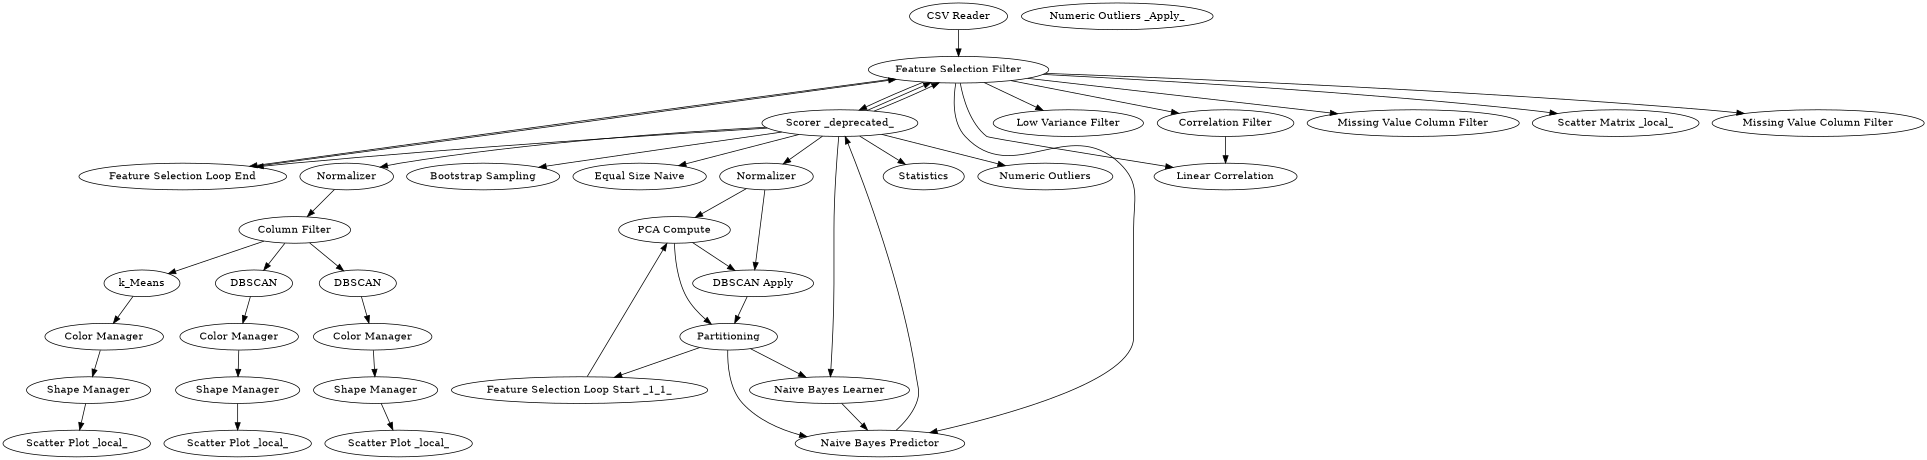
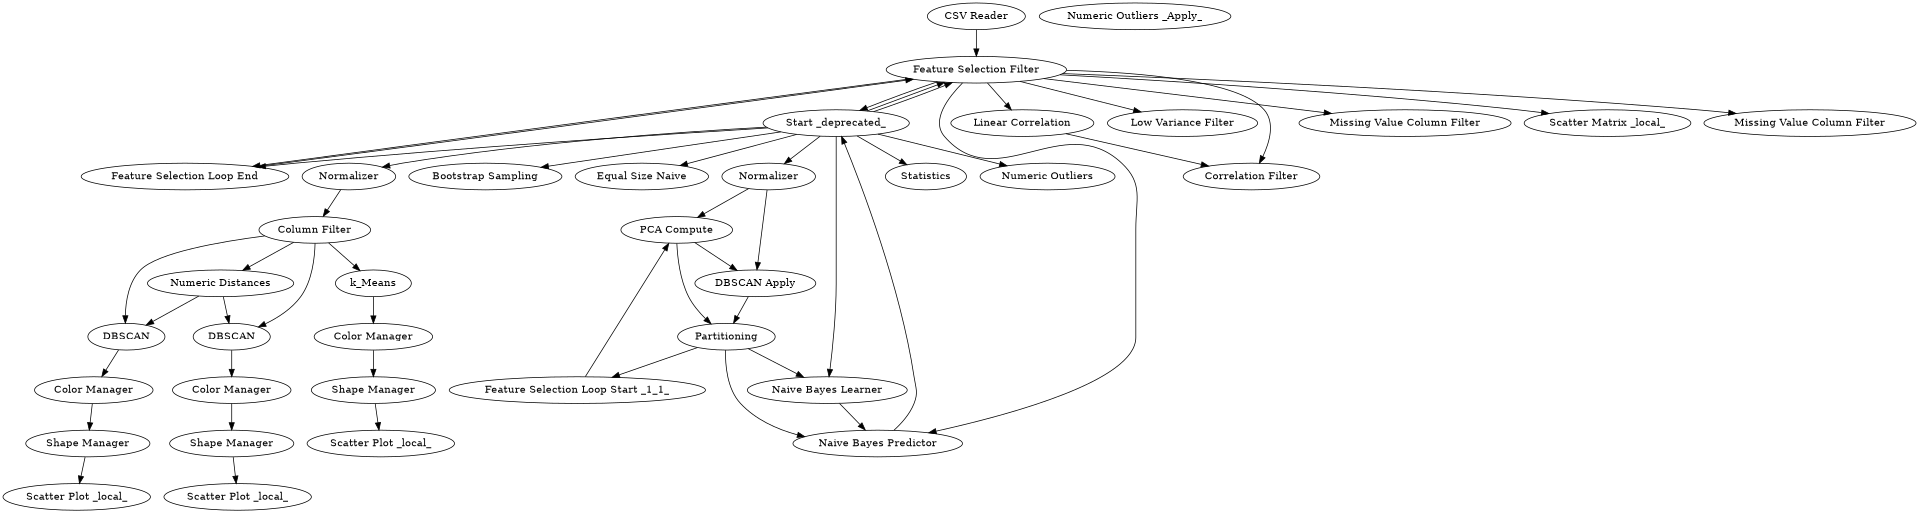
(840, 123) -> (836, 123)
(1226, 146) -> (1134, 149)
none -> (221, 283)
